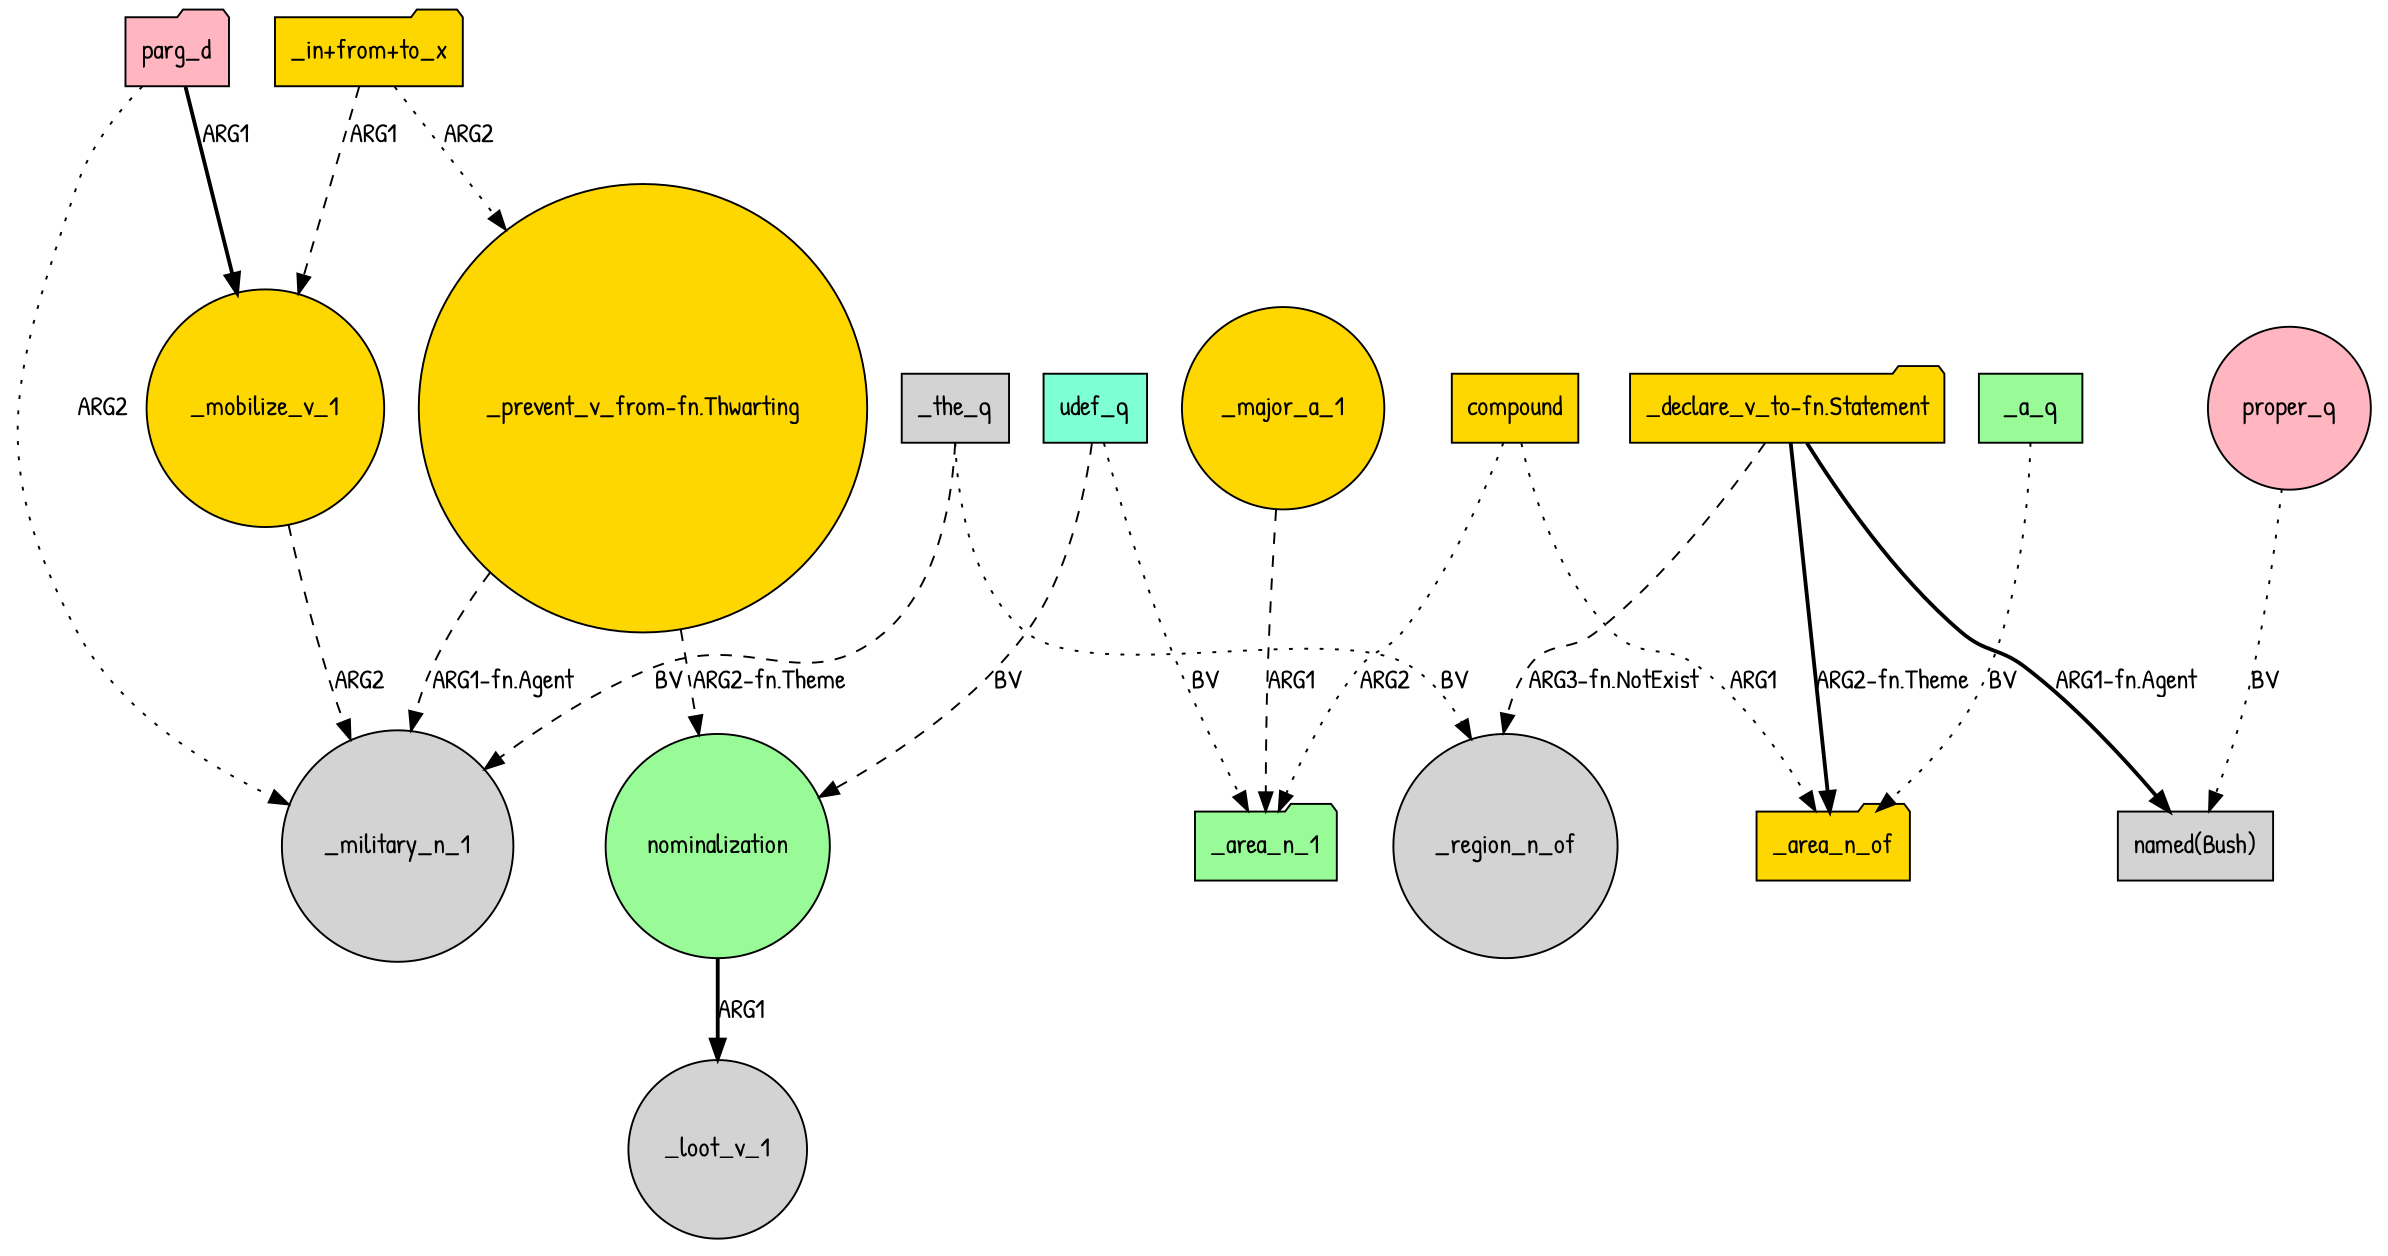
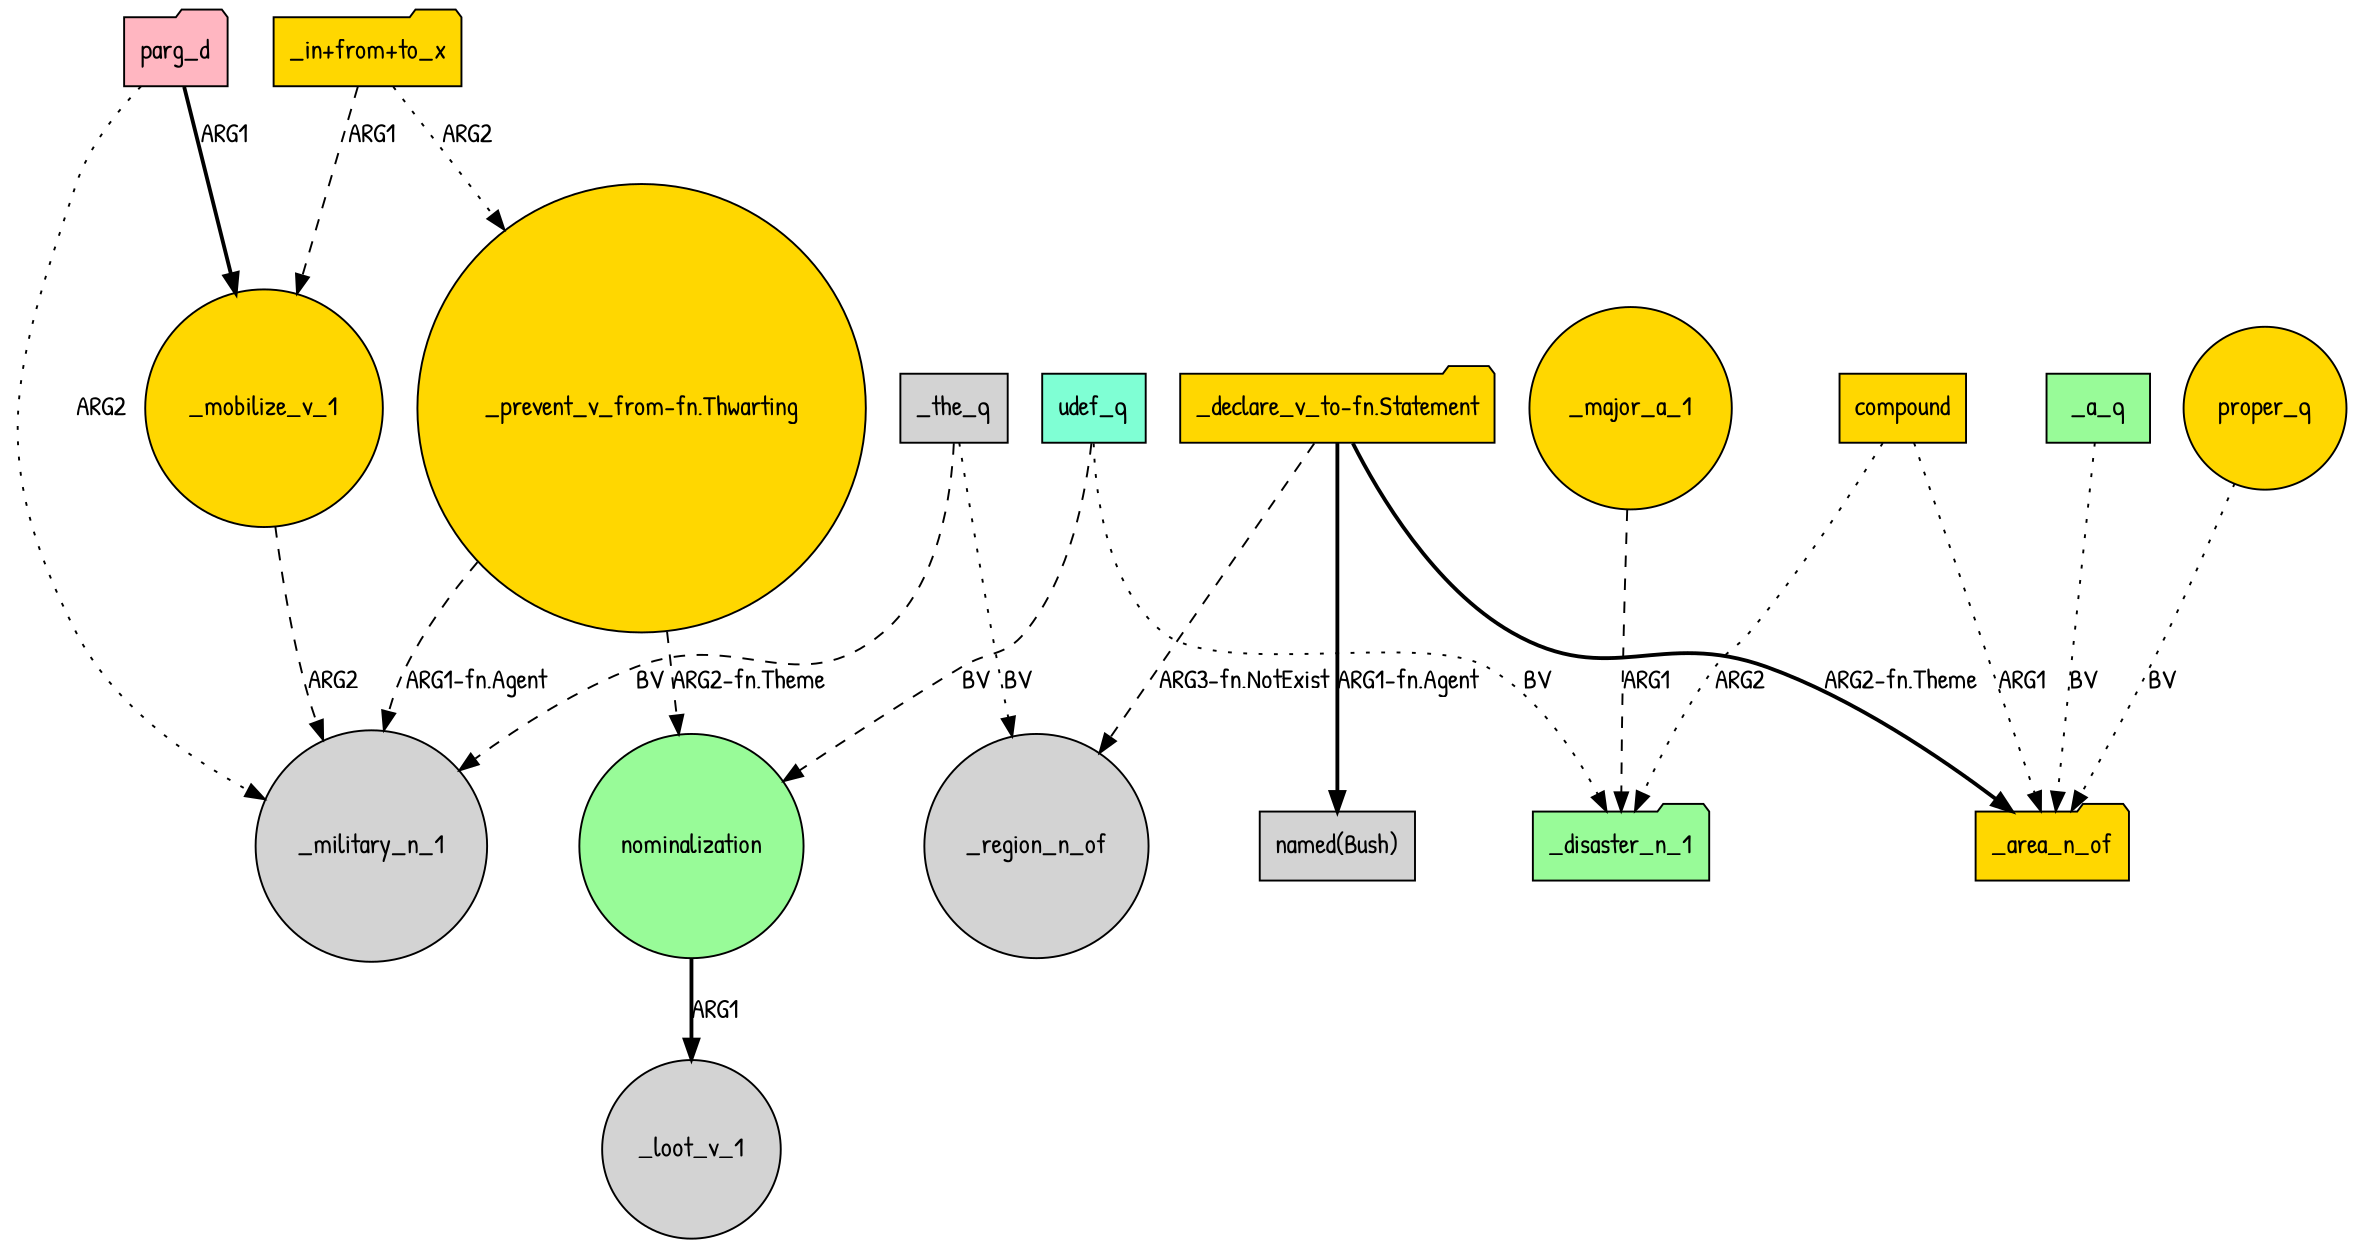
(2289, 408) -> (2265, 408)
(2259, 643) -> (2163, 641)
(1266, 846) -> (1621, 846)
